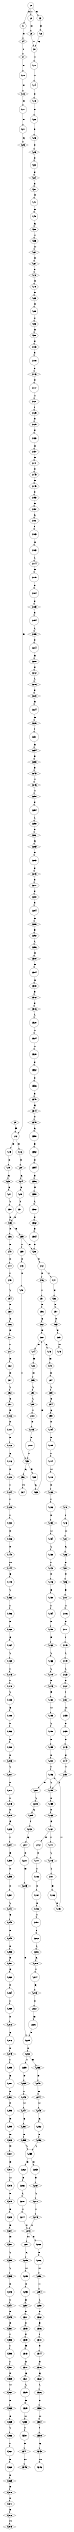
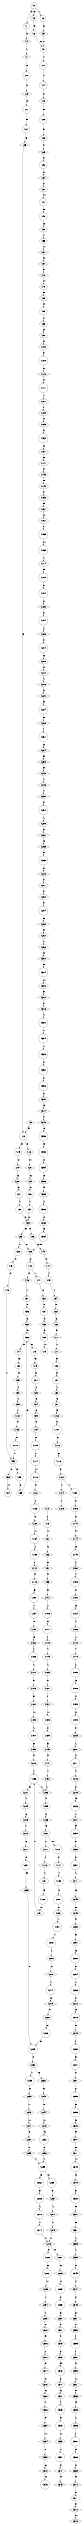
(10, 1513) -> (67, 1484)
